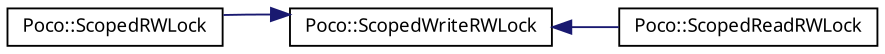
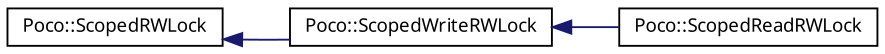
(247, 15) -> (266, 40)
